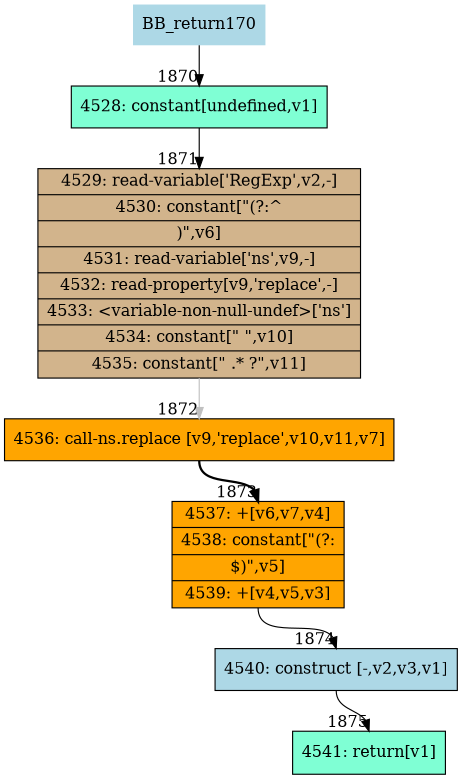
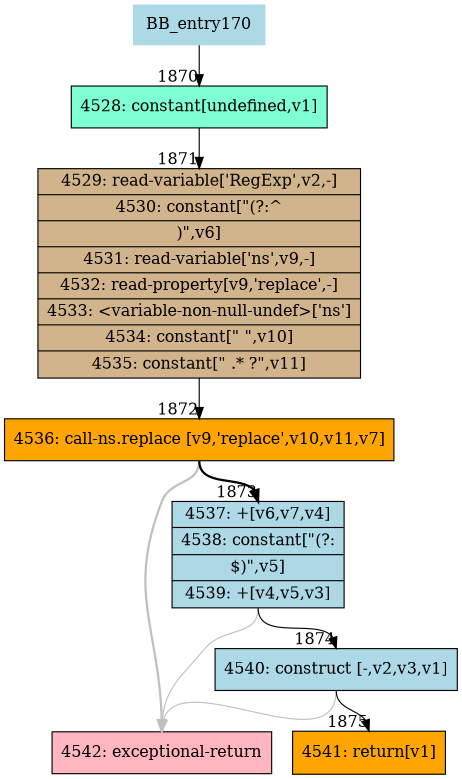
(199, 25) -> (199, 25)
(199, 393) -> (199, 393)
(258, 555) -> (258, 555)
none -> (162, 753)
(369, 753) -> (369, 753)
